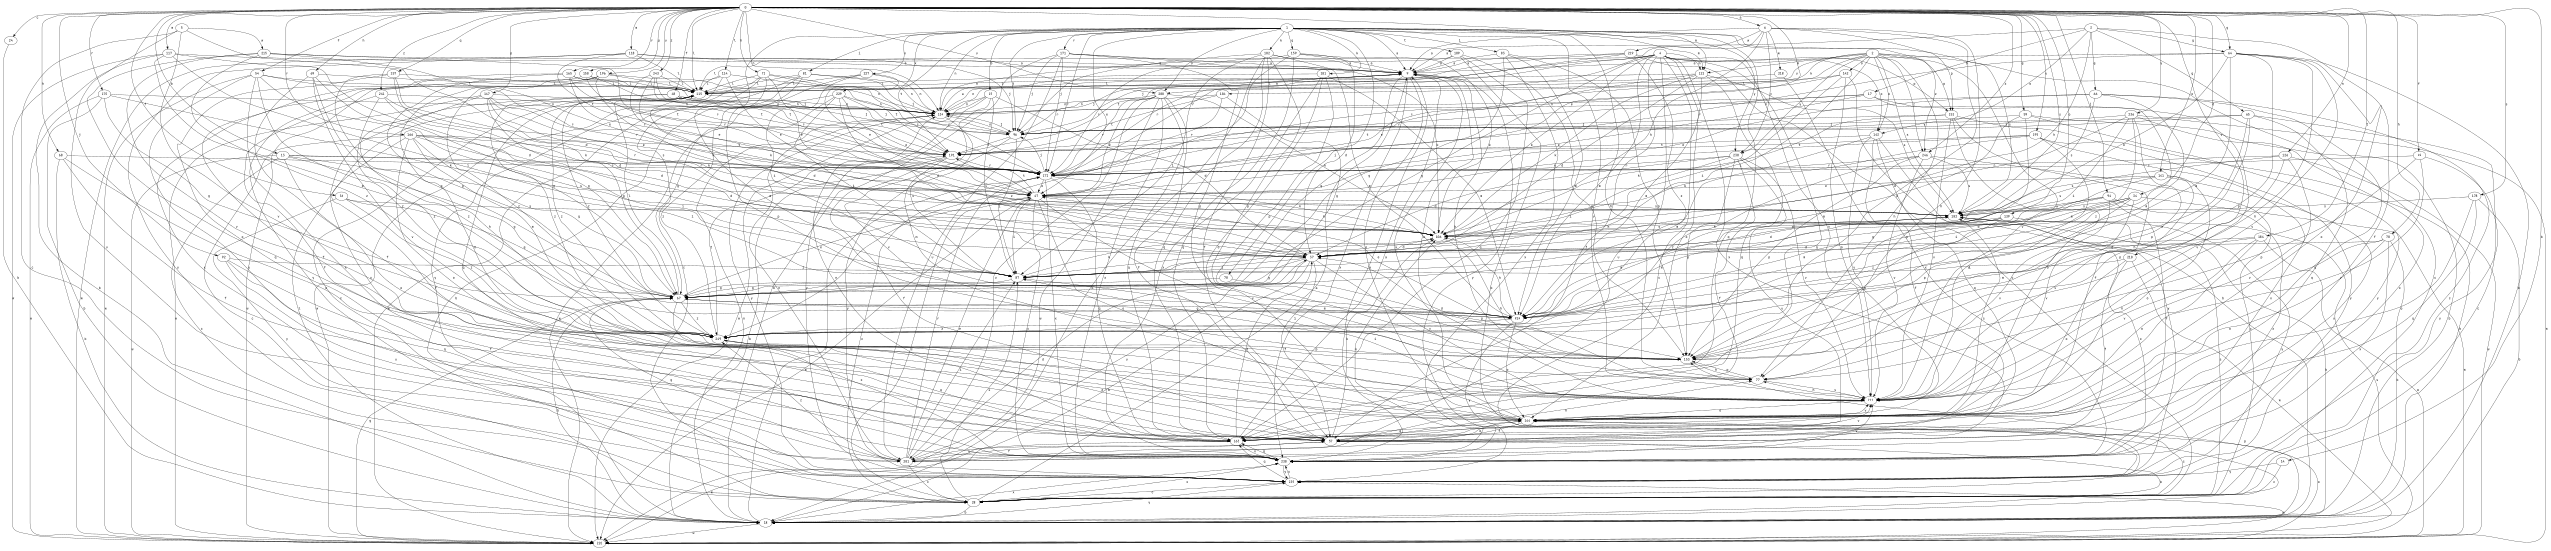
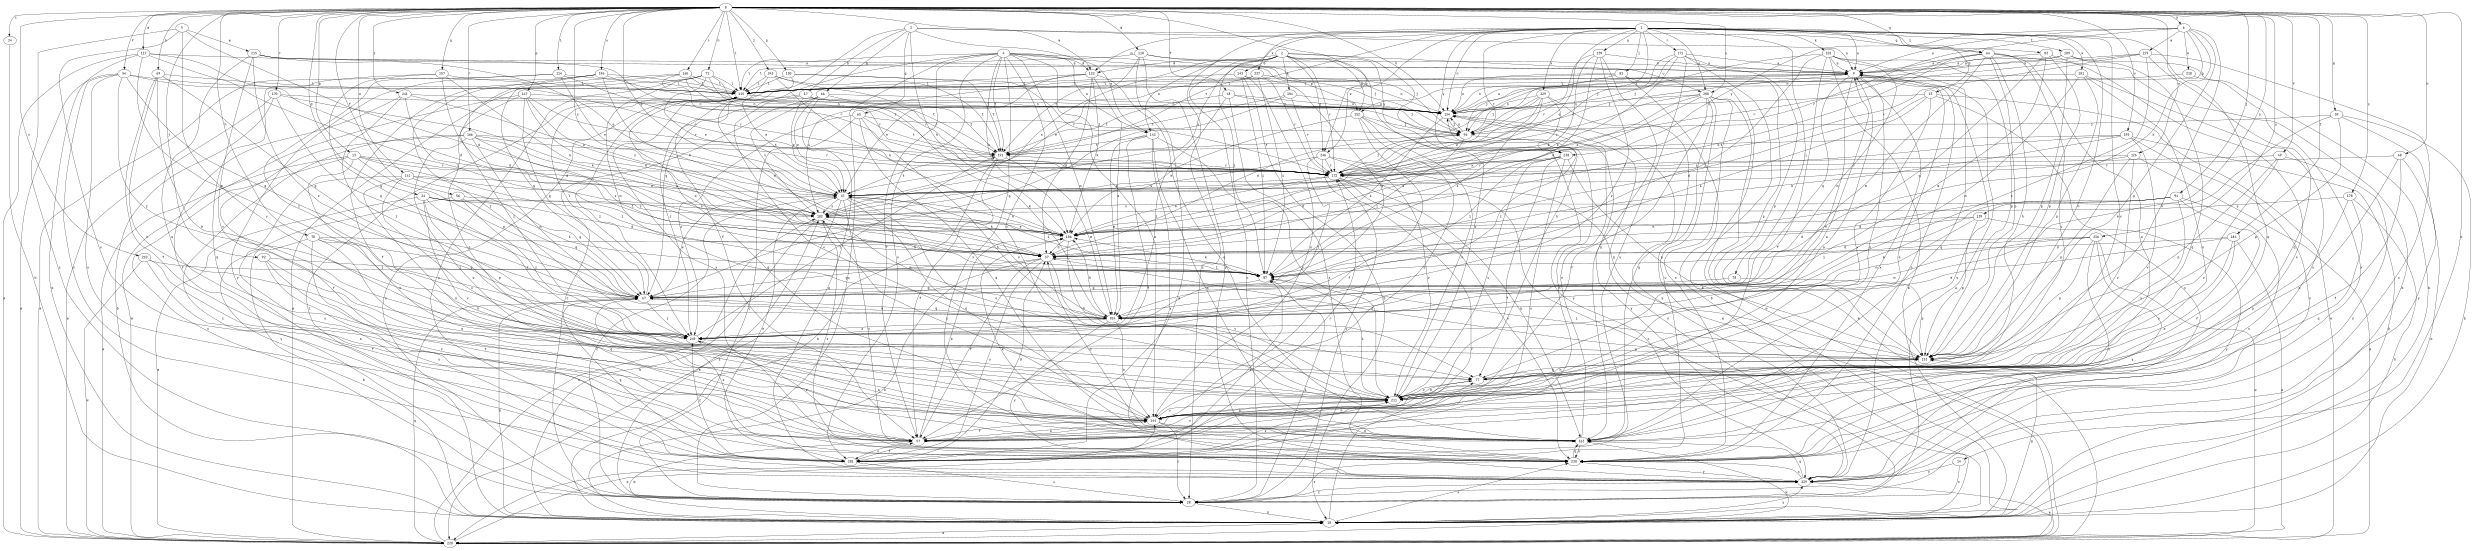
(1795, 127) -> (1996, 380)
(542, 210) -> (484, 277)
(2083, 401) -> (1092, 470)
